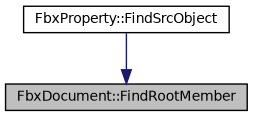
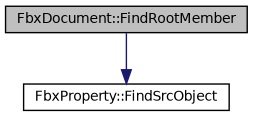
(126, 51) -> (126, 51)
